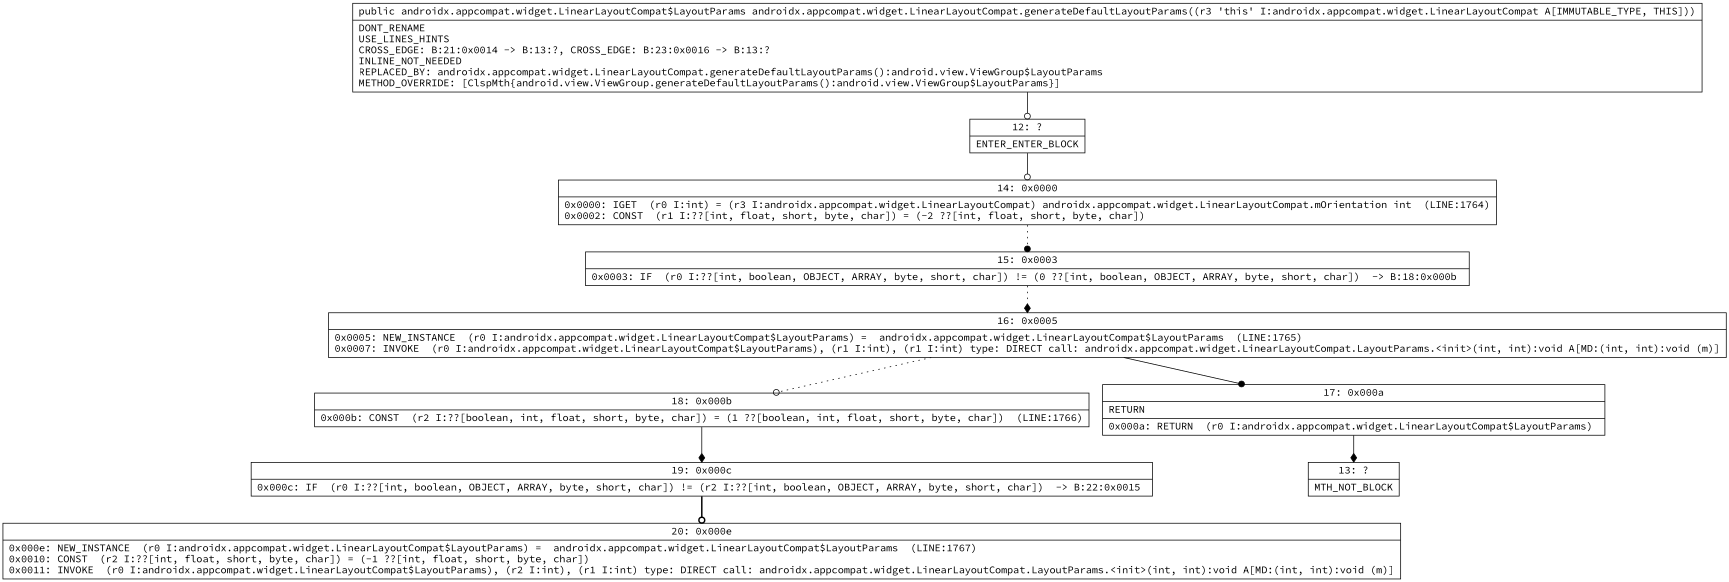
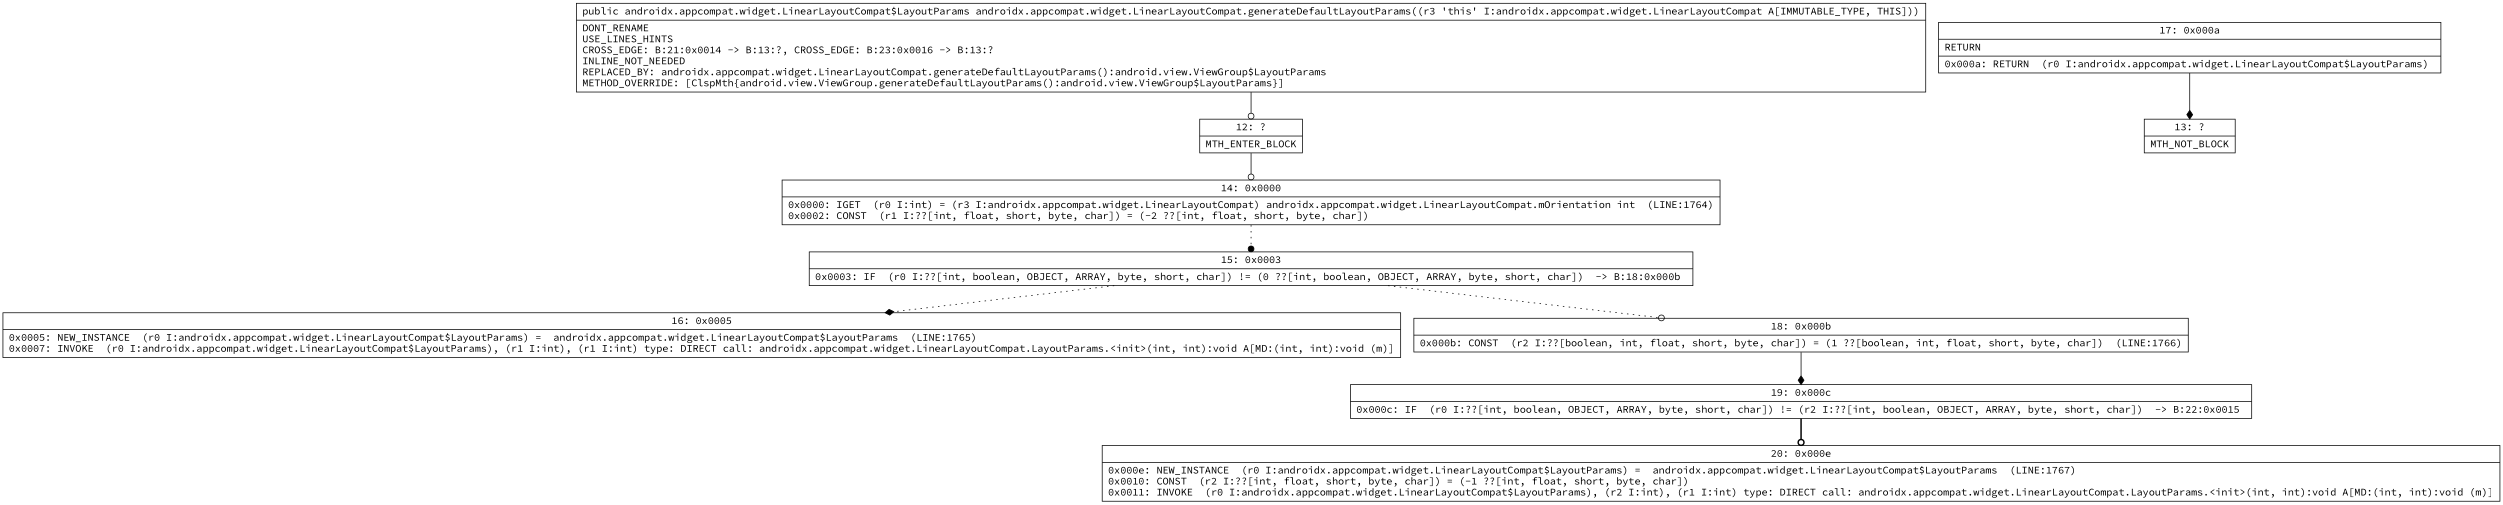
(1027, 144) -> (1251, 144)
(1181, 370) -> none
(855, 375) -> (1523, 302)
